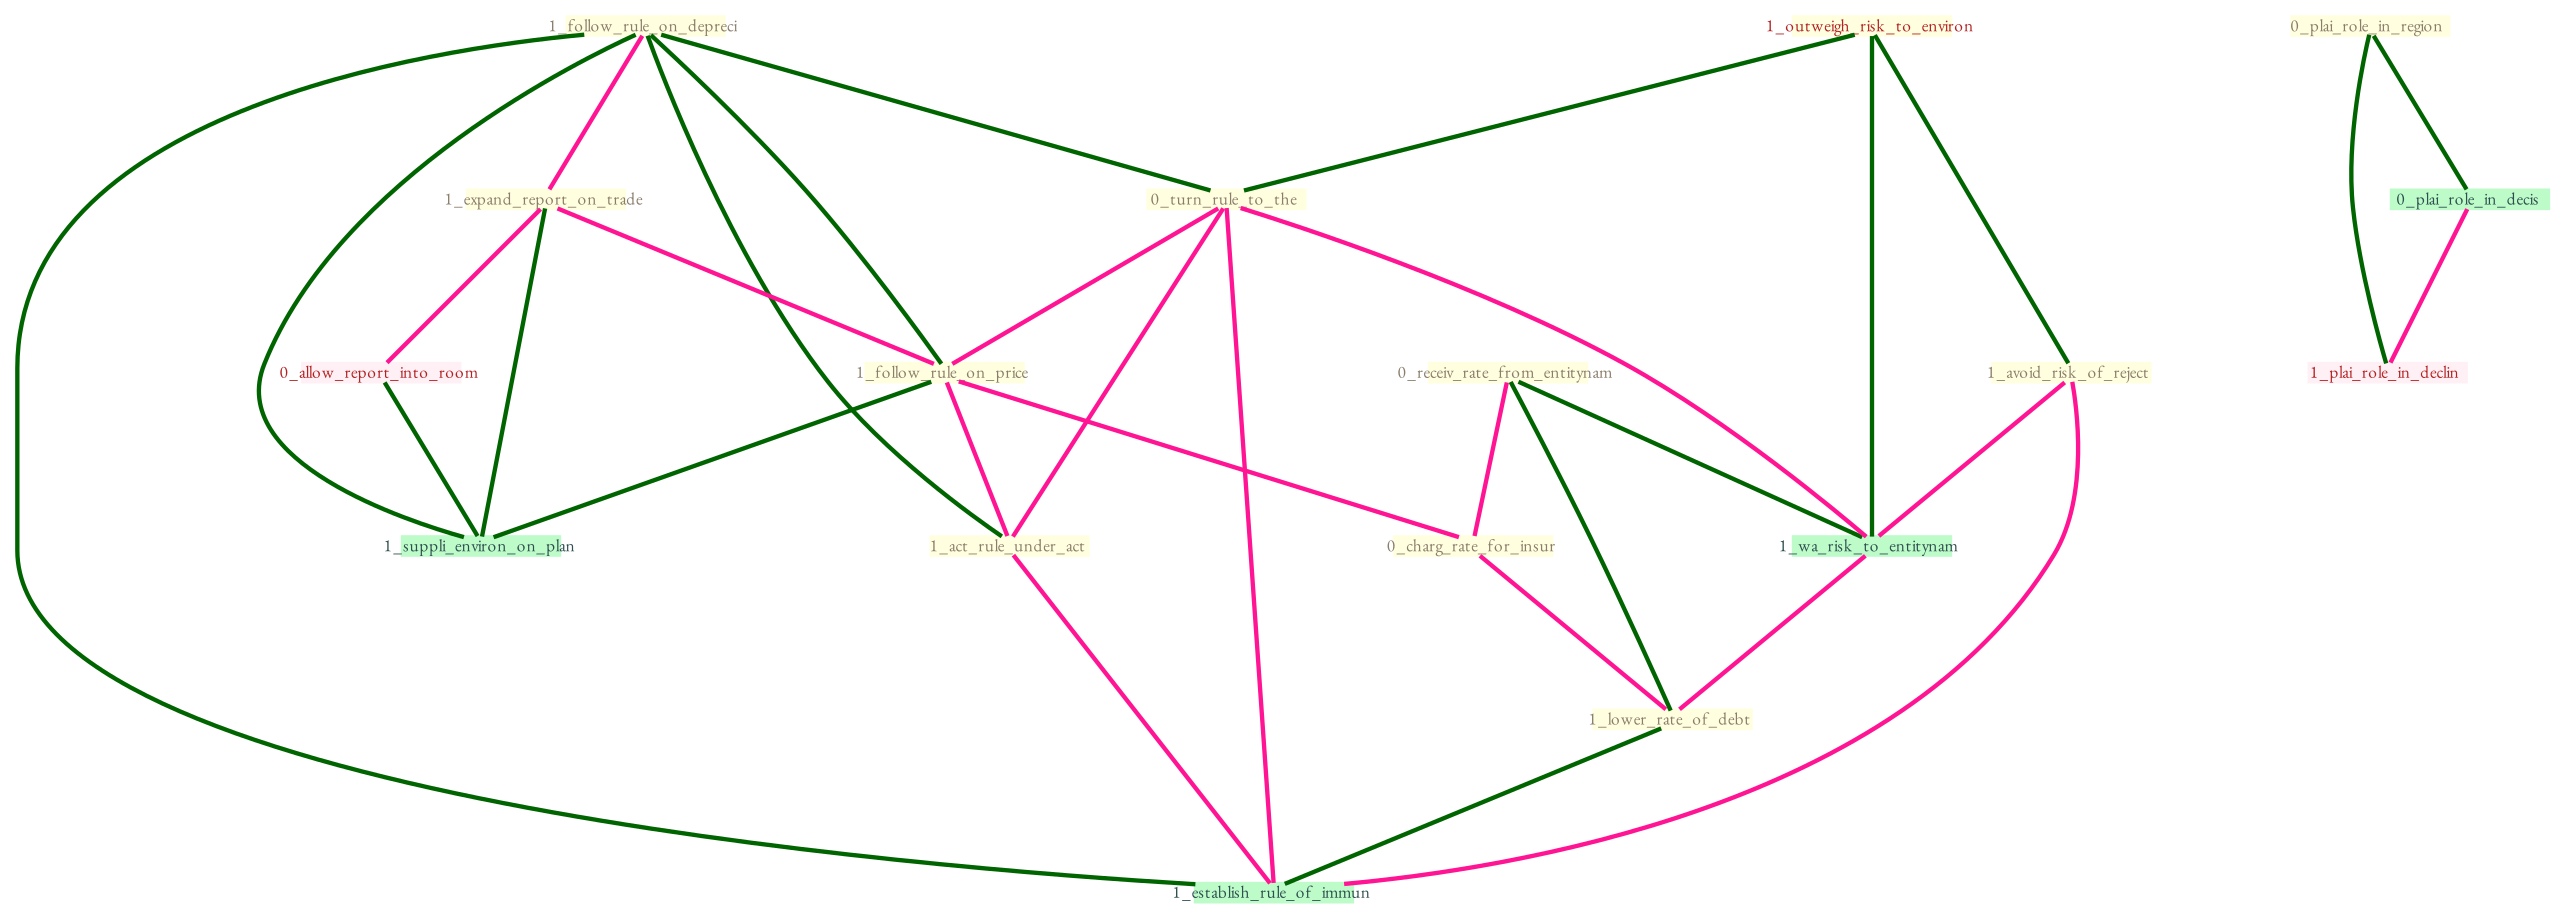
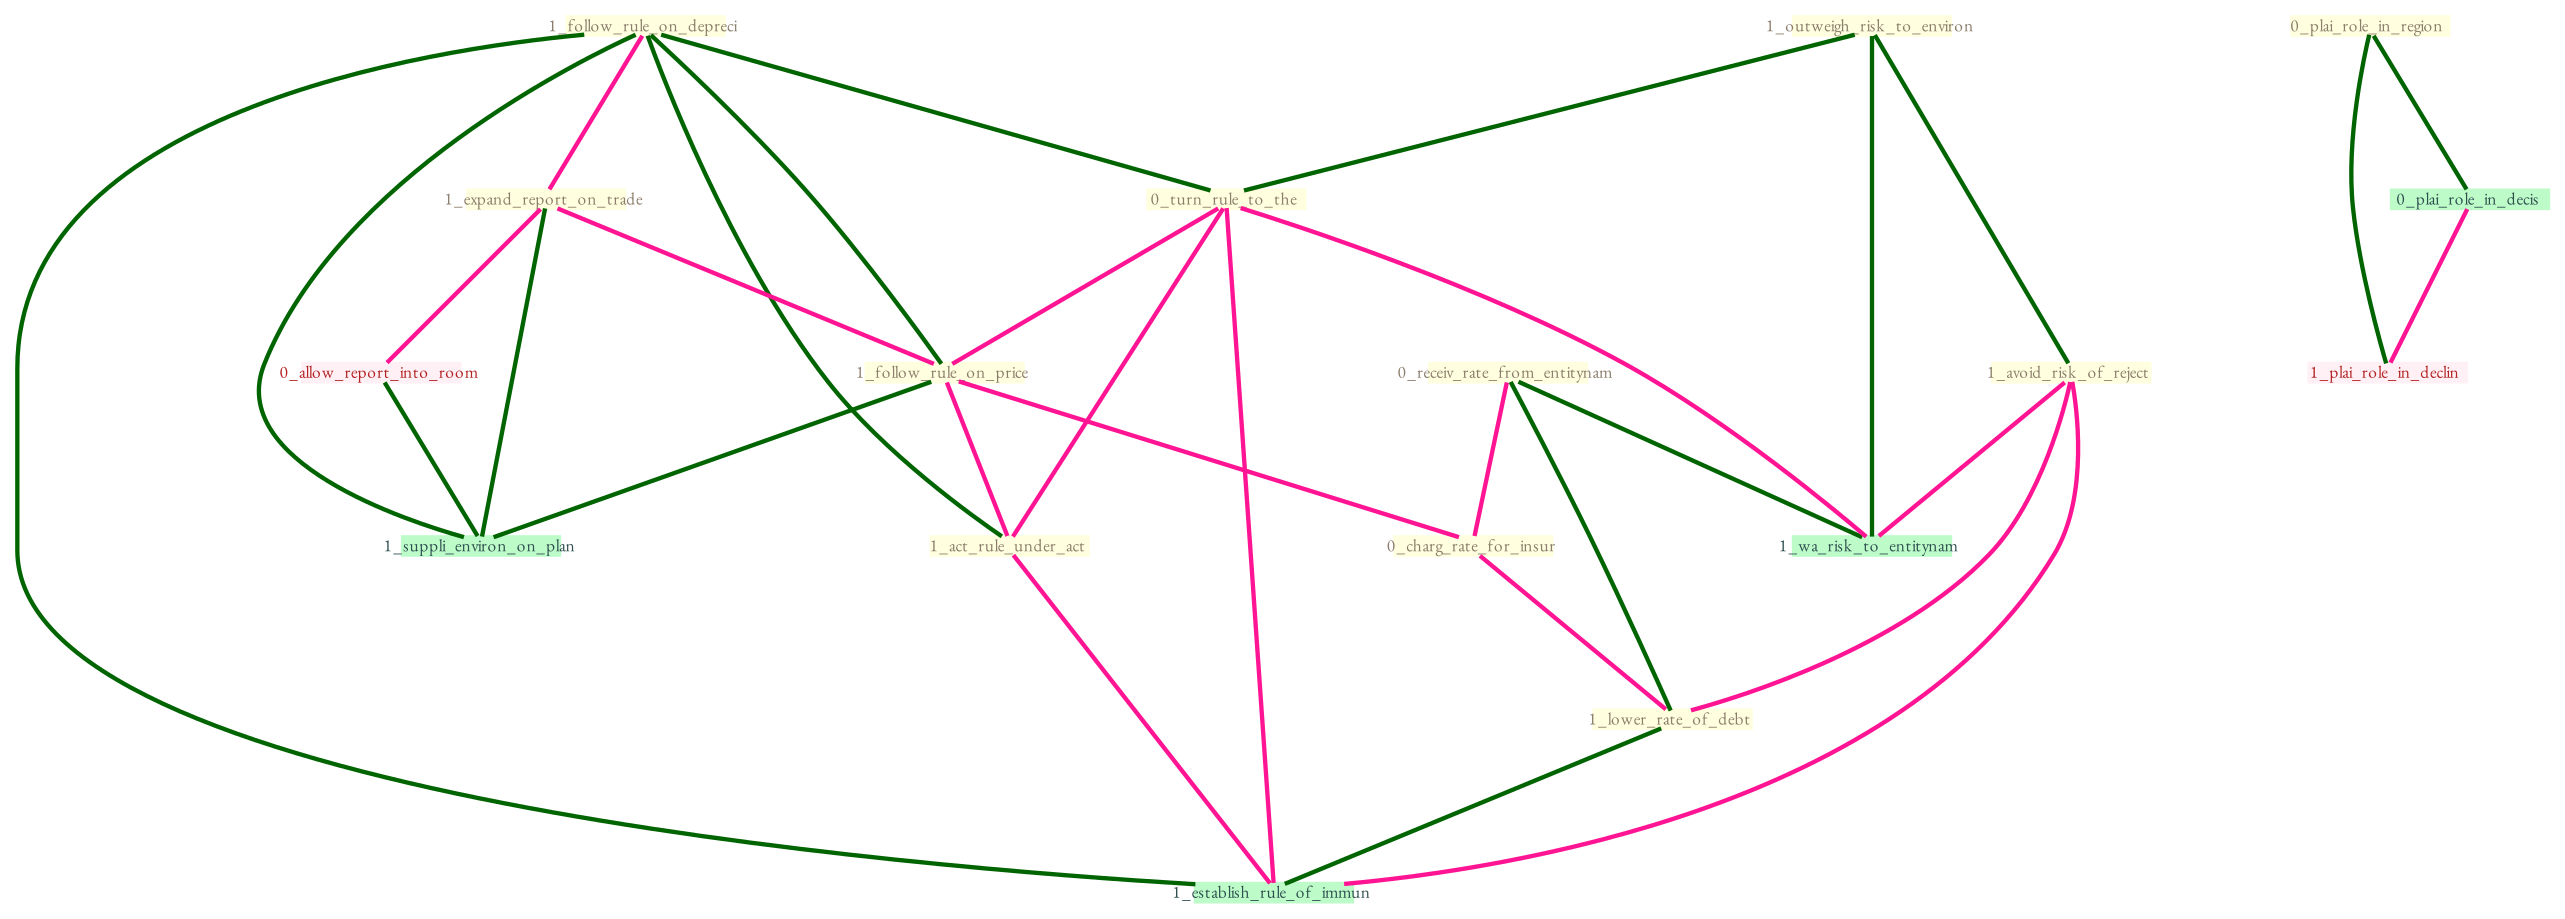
(1872, 26) -> (1872, 26)
(1772, 633) -> (1933, 602)
